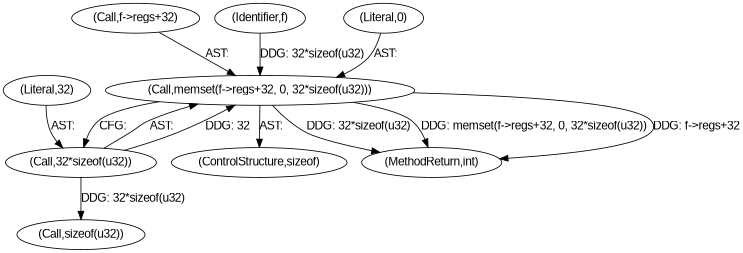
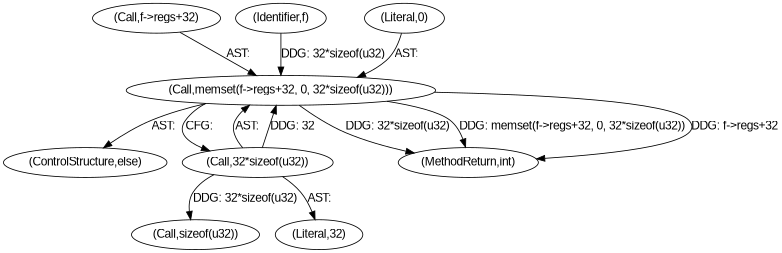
(48, 125) -> (300, 192)
(259, 163) -> (85, 163)
